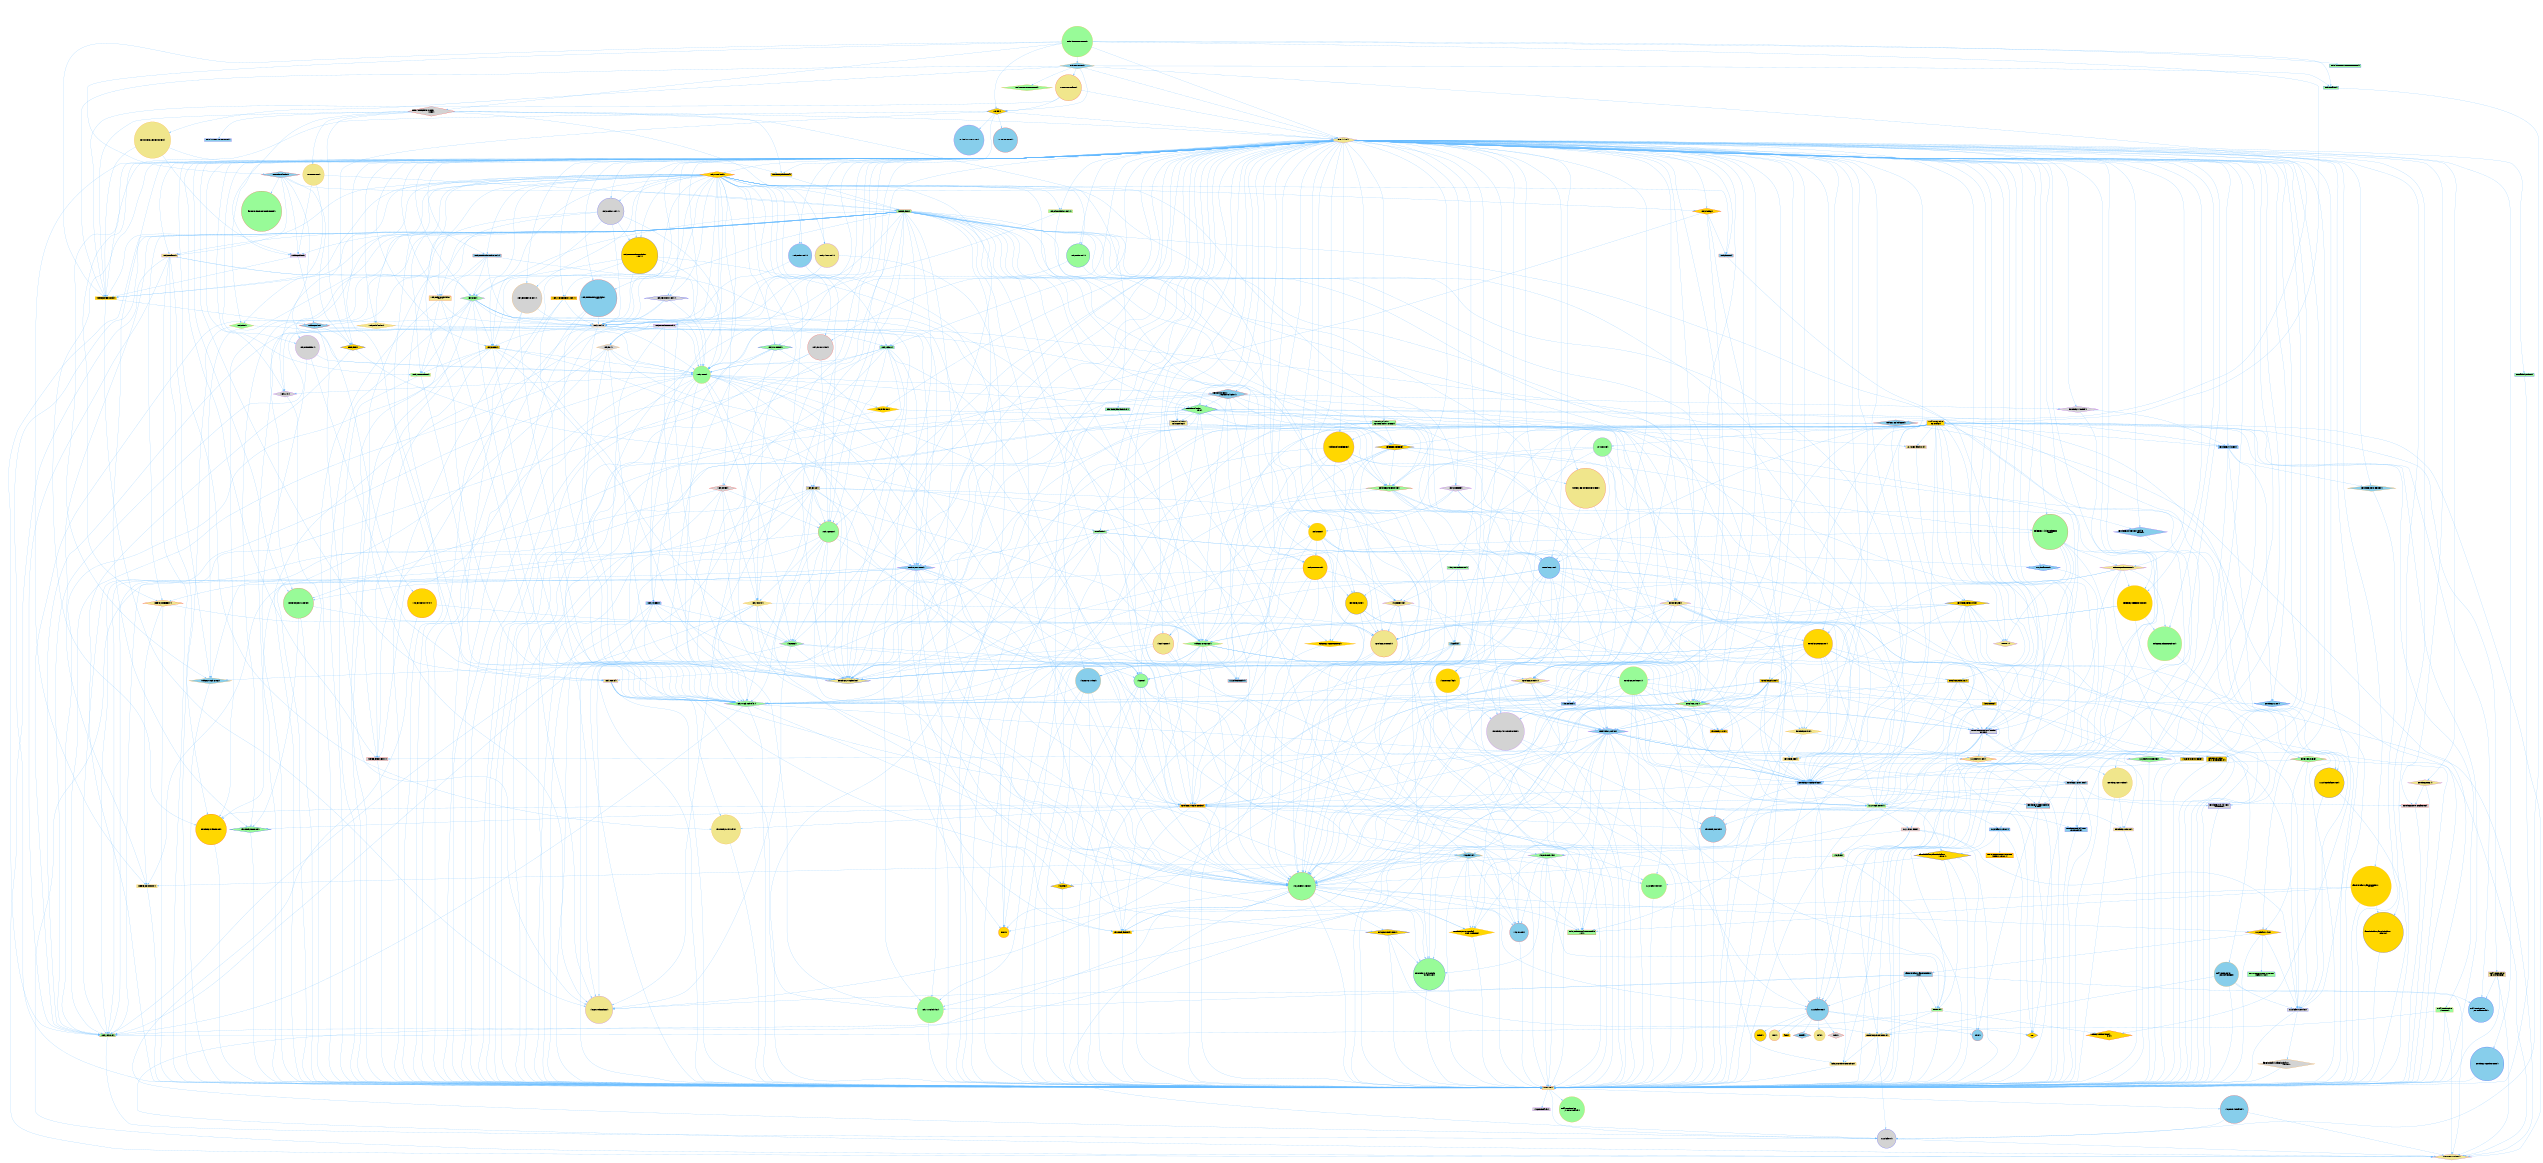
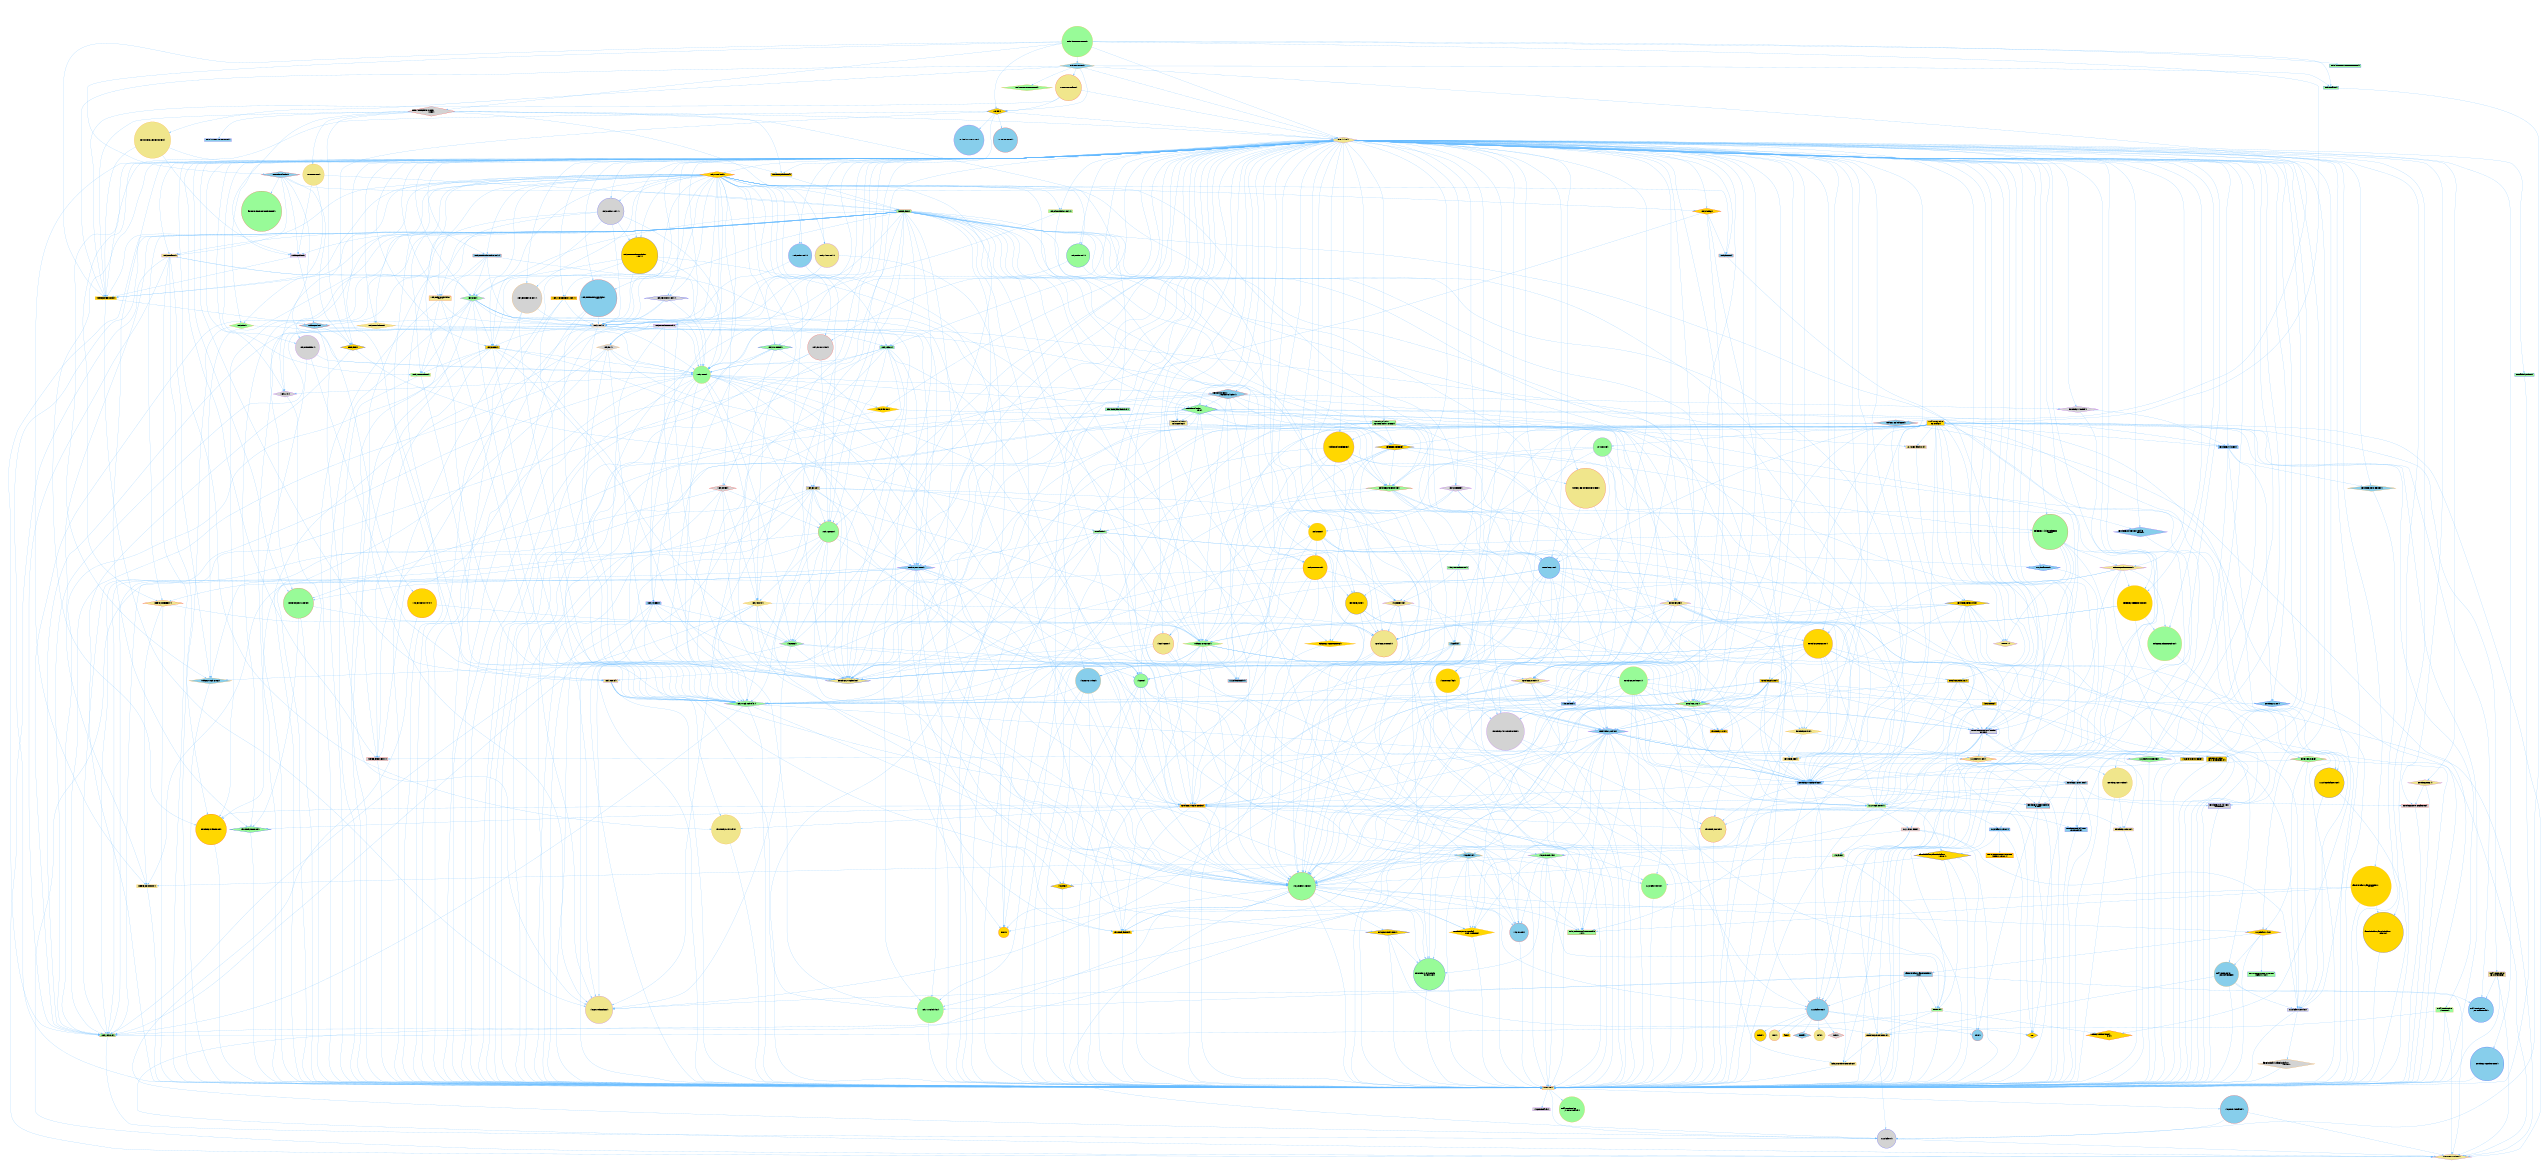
(376, 326) -> (376, 326)
(1713, 829) -> (1713, 829)
(2282, 970) -> (2248, 949)
